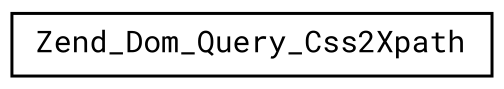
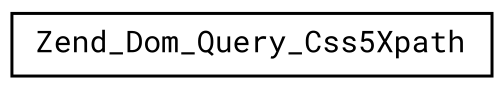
(252, 45) -> (252, 45)
